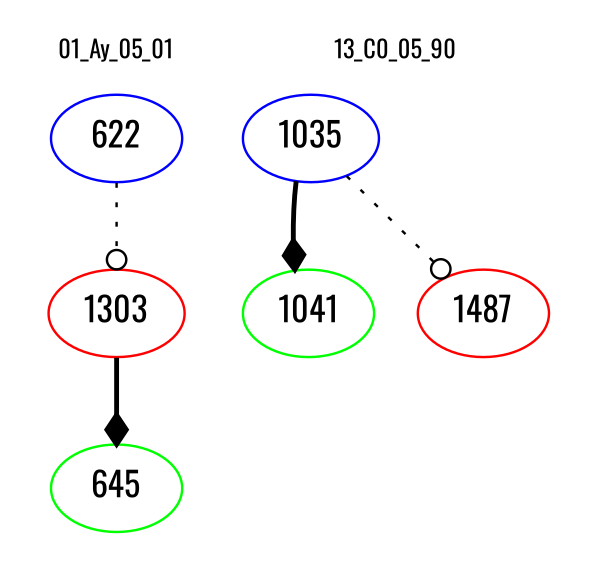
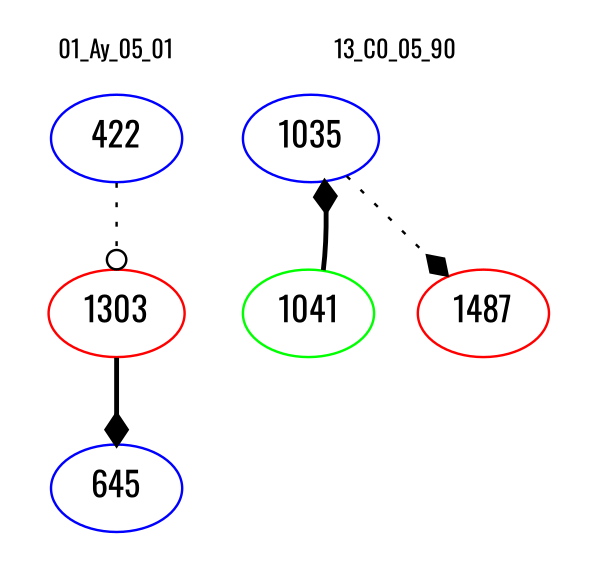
(117, 138) -> (117, 138)
(294, 211) -> (326, 241)
(390, 219) -> (390, 219)
(117, 488) -> (117, 488)
